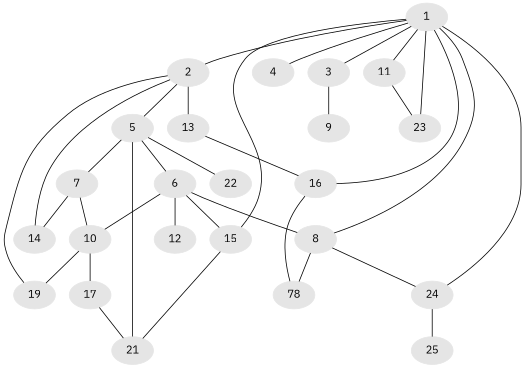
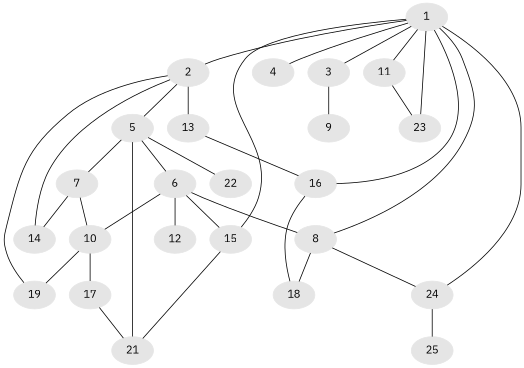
(294, 295) -> (294, 295)
